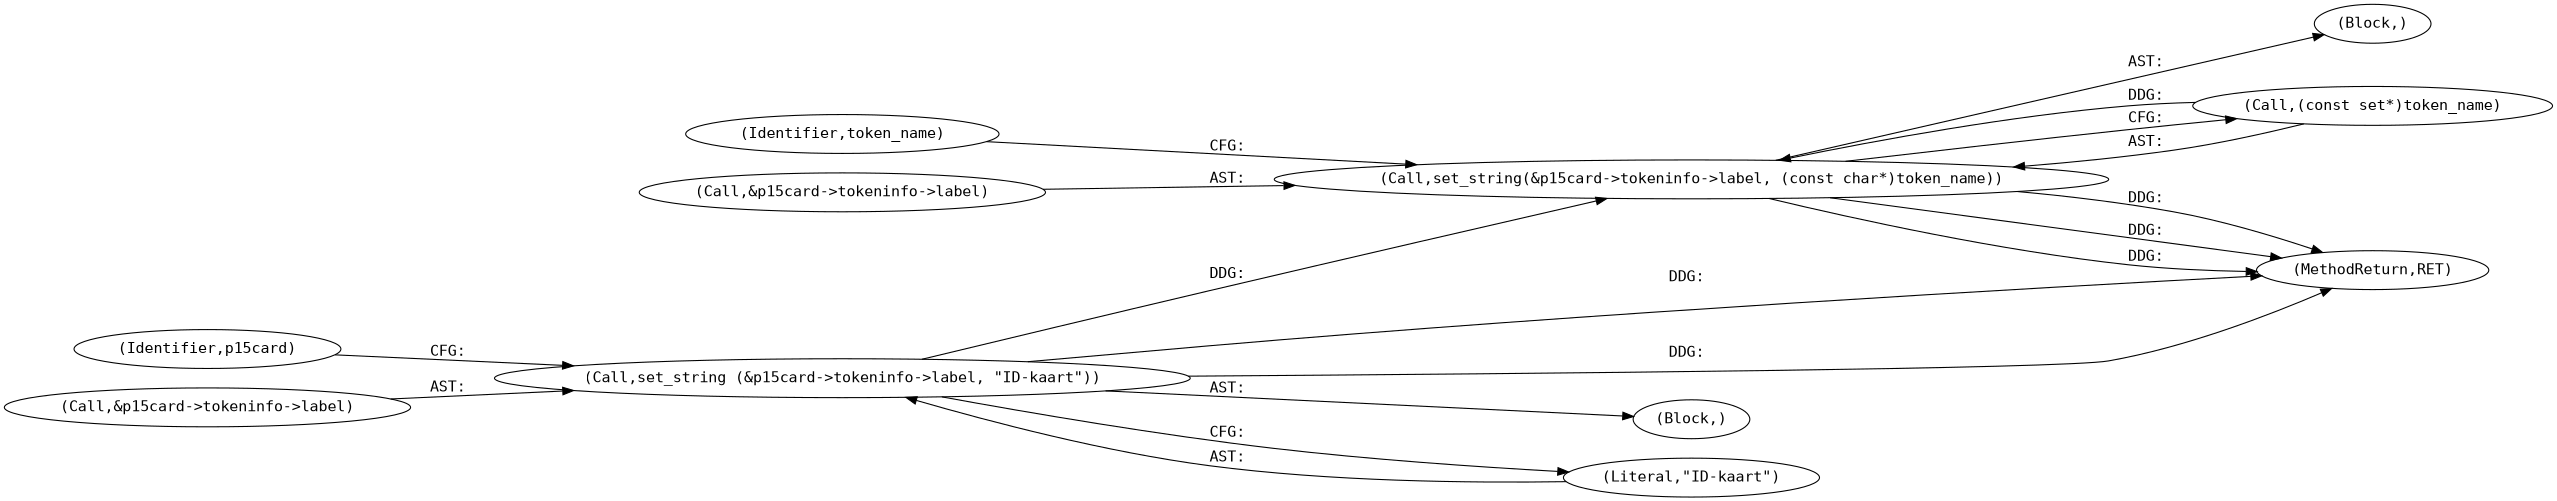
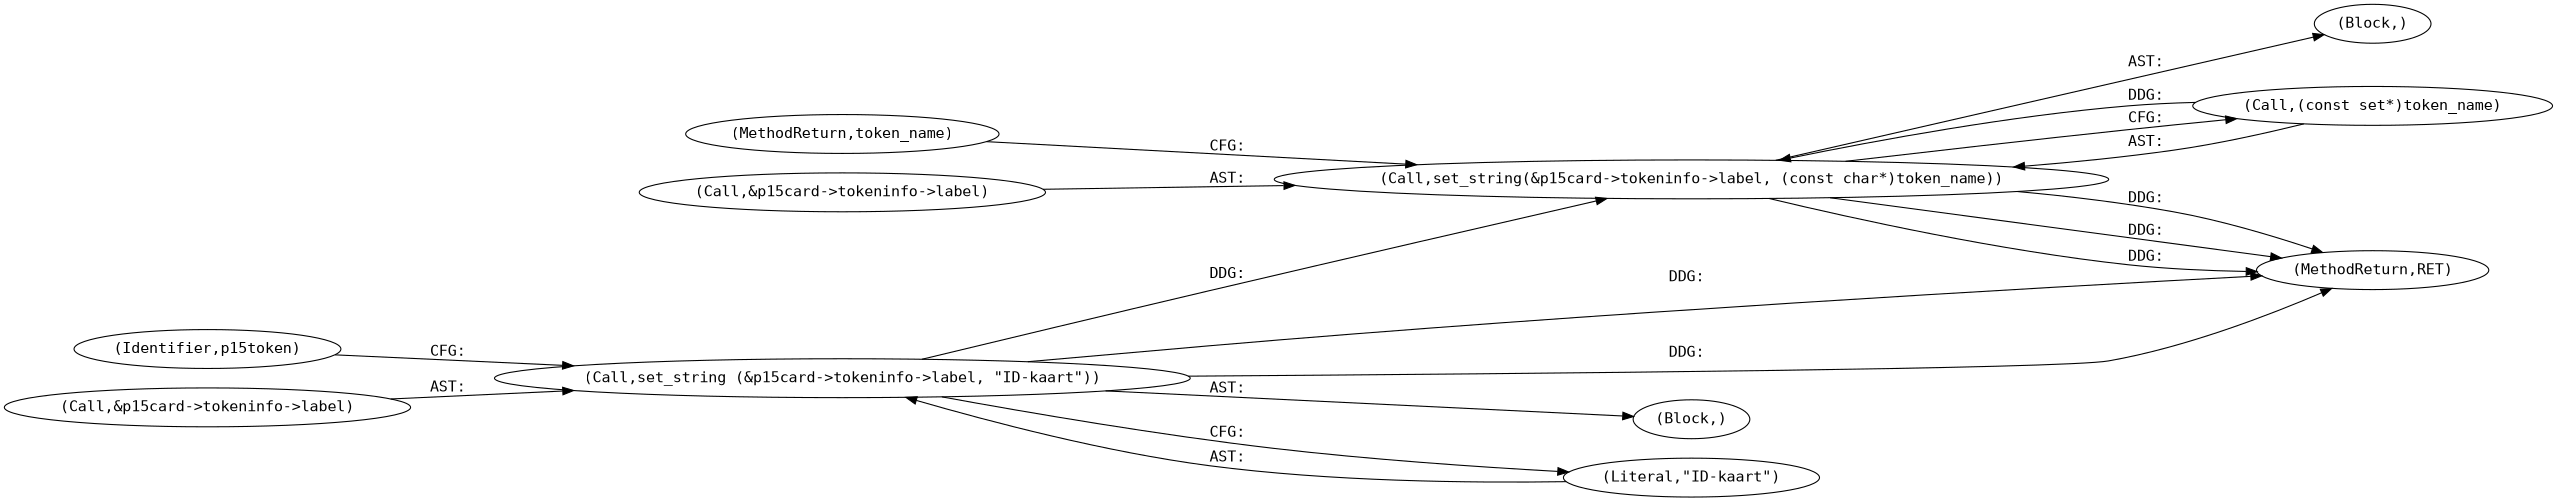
(842, 134) -> (842, 134)
(207, 349) -> (207, 349)
